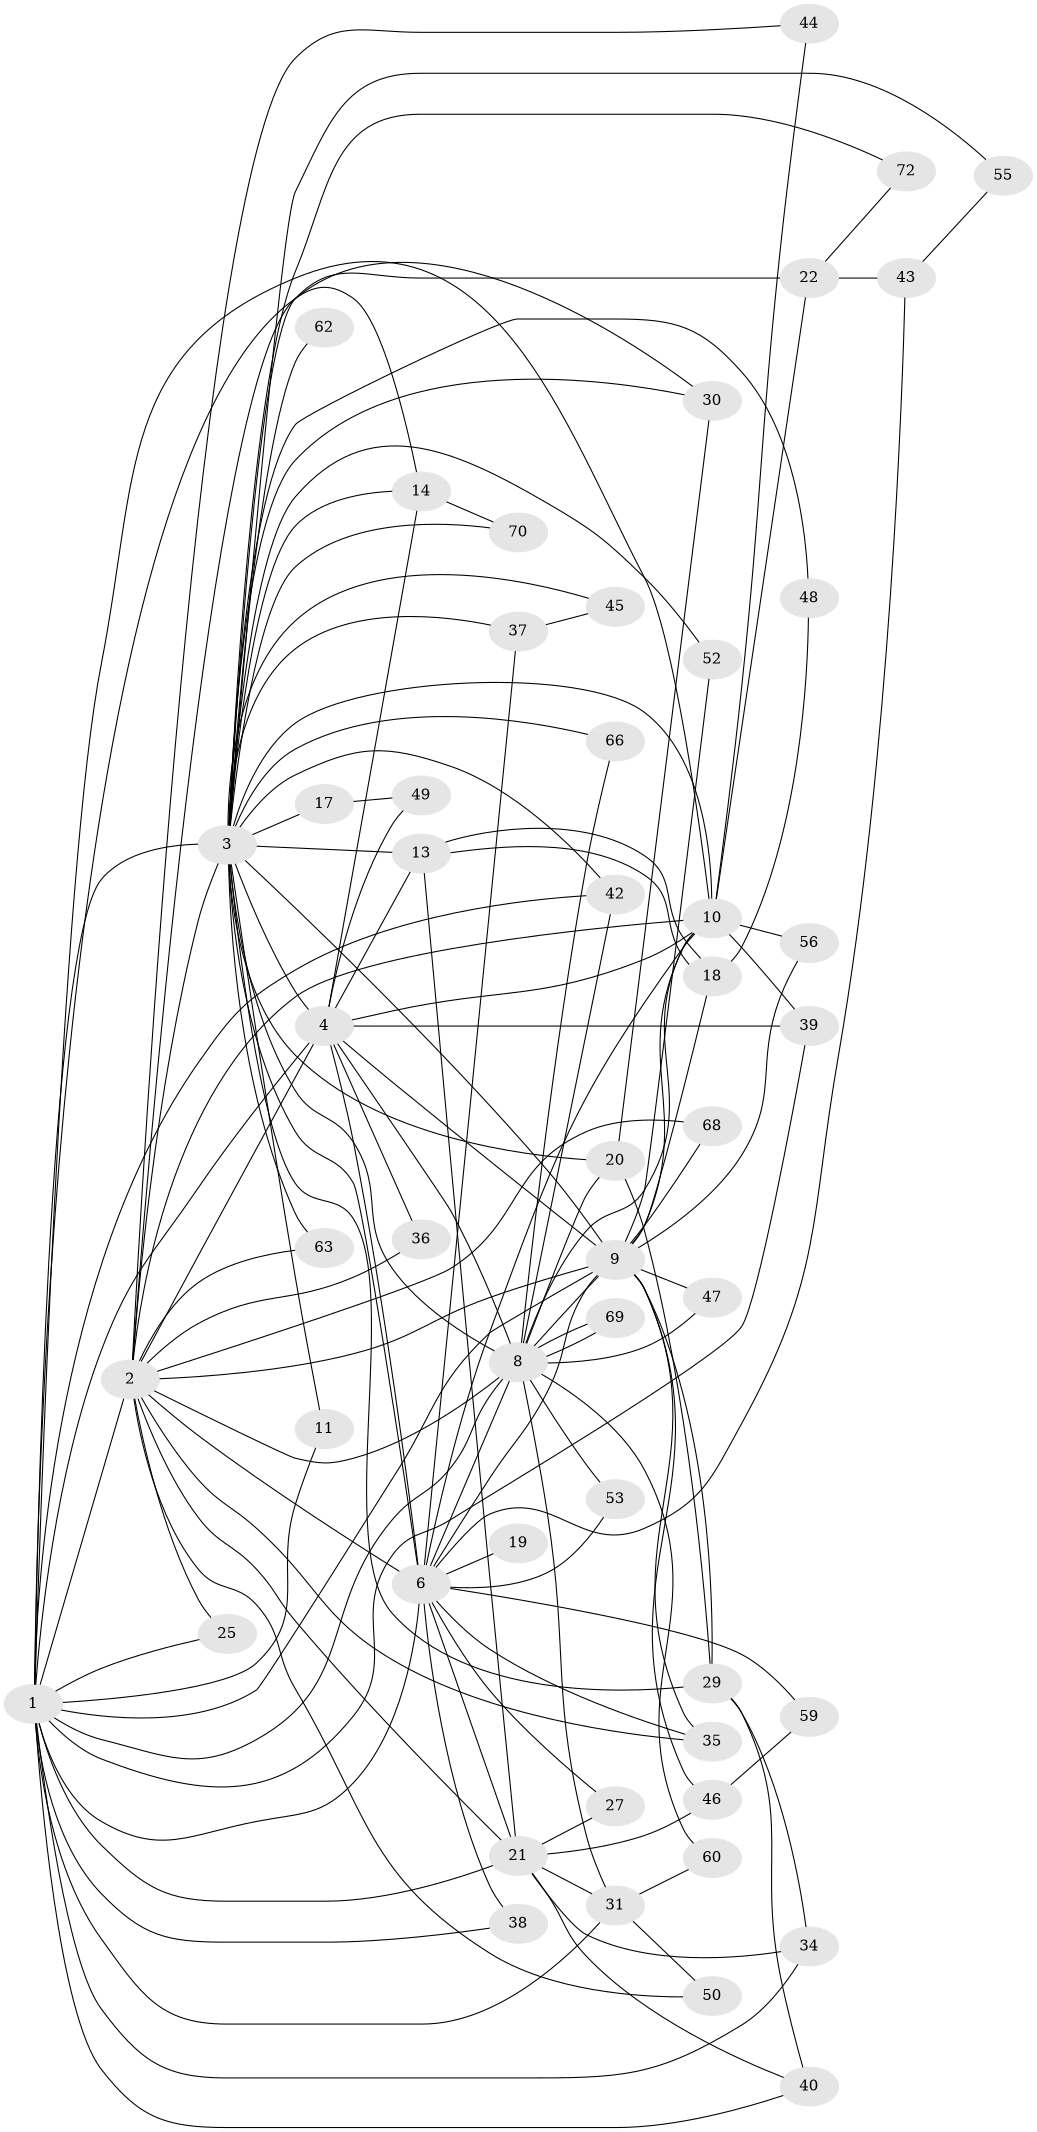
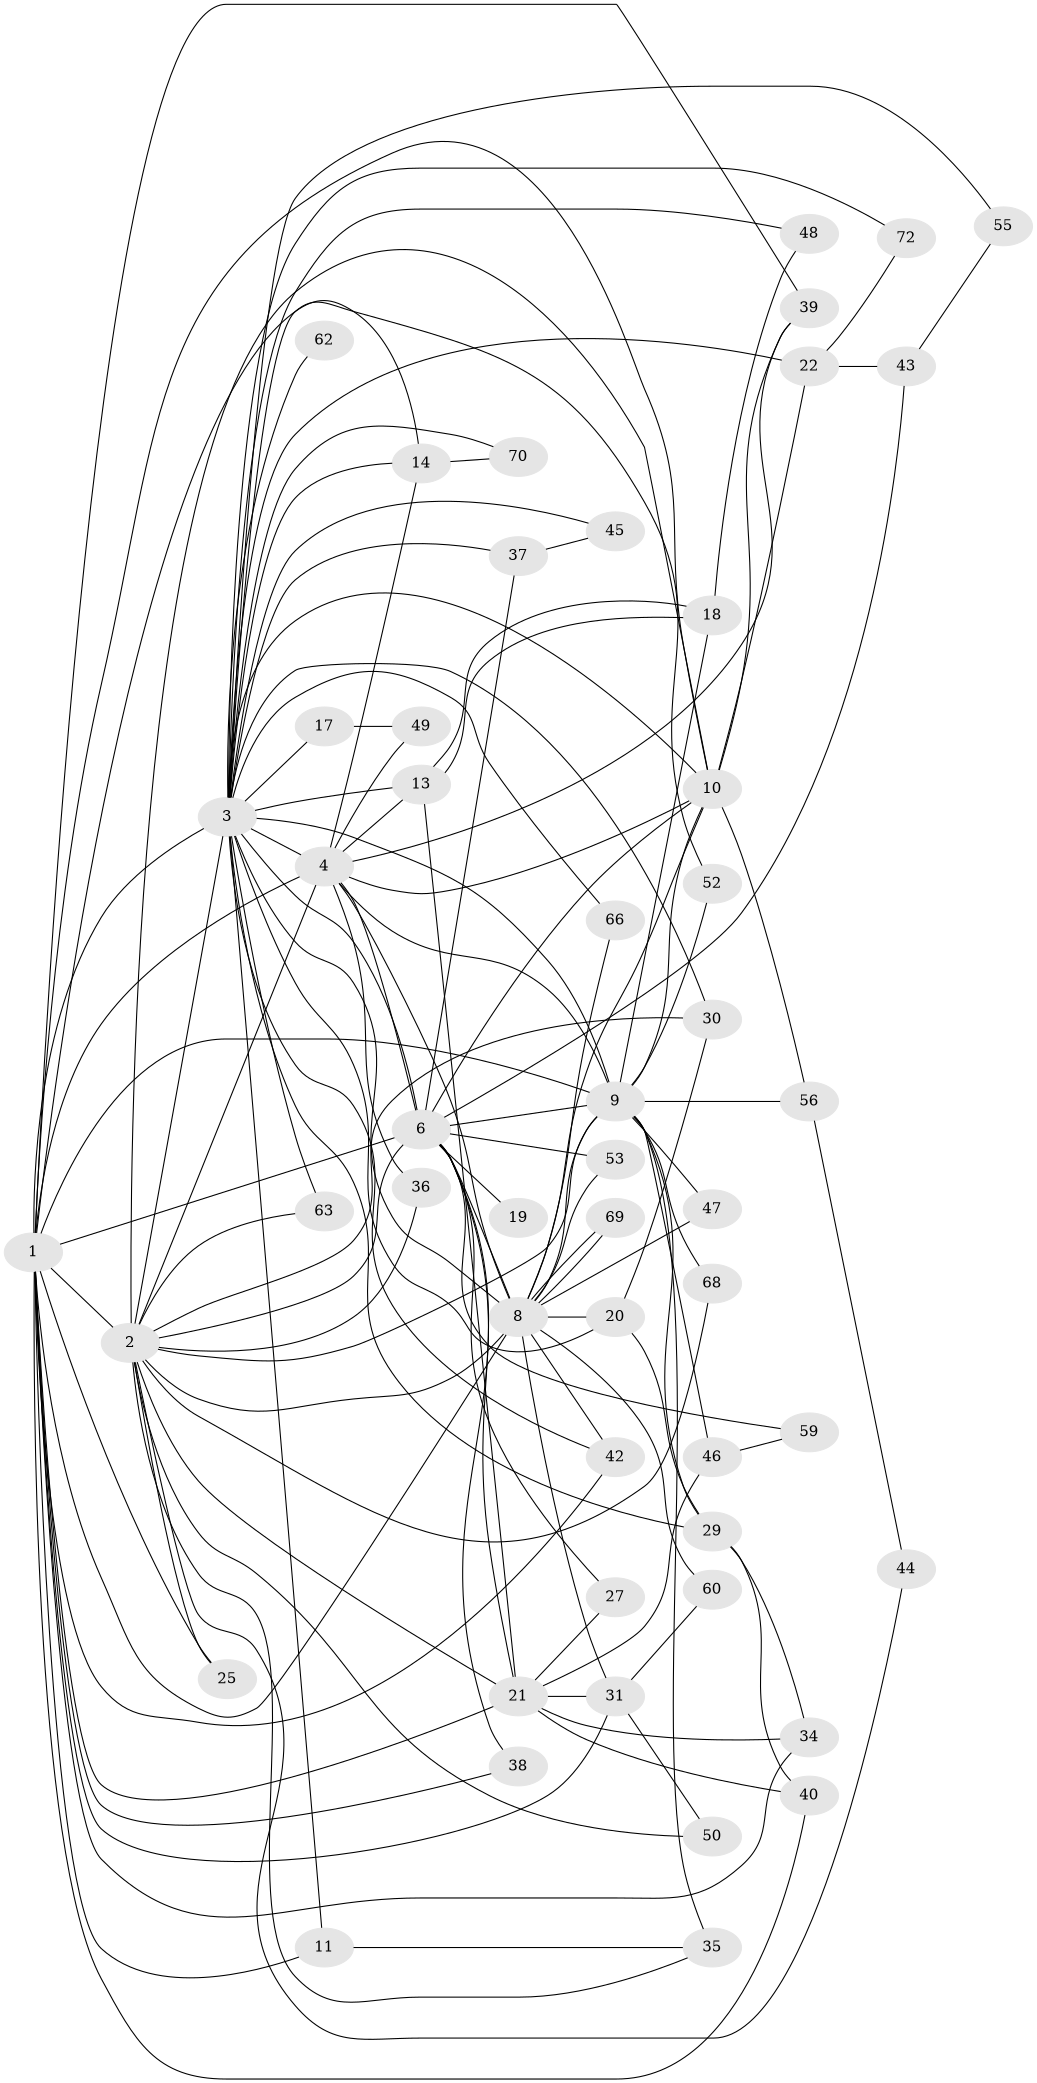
(761, 471) -> (858, 1335)
(533, 1674) -> (518, 1948)
